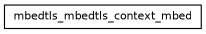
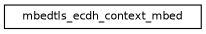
(103, 17) -> (103, 17)
